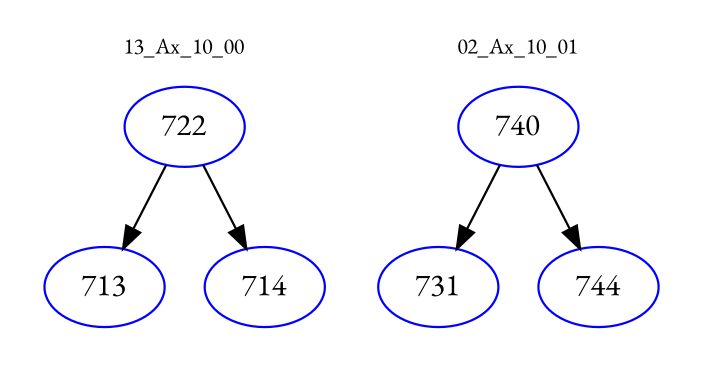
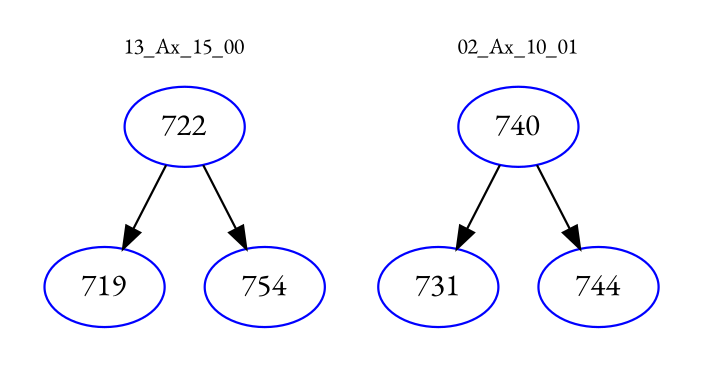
(185, 48) -> (185, 48)
(105, 287) -> (105, 287)
(265, 287) -> (265, 287)
